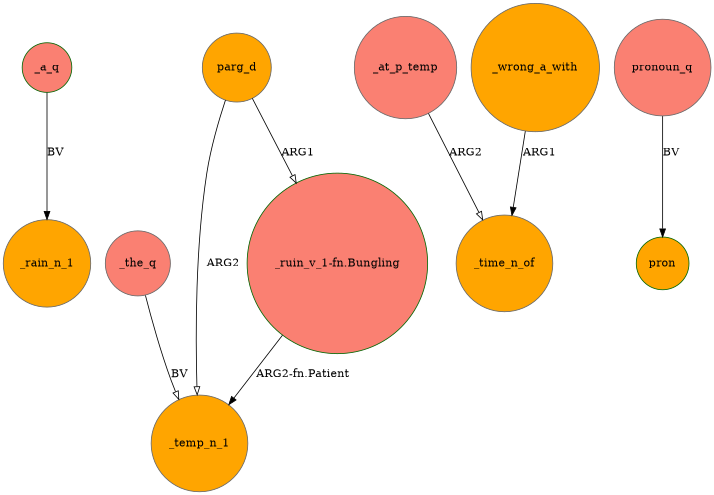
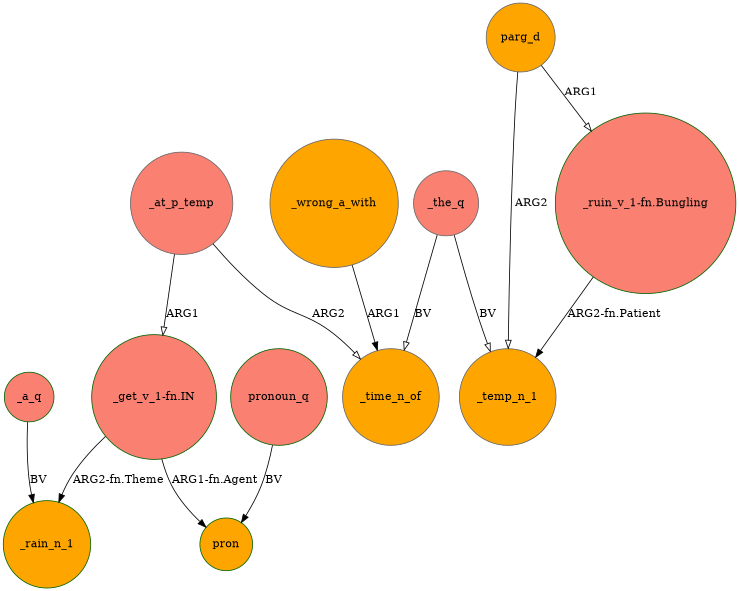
(663, 68) -> (279, 397)
(47, 263) -> (47, 544)
none -> (422, 289)
none -> (154, 397)
